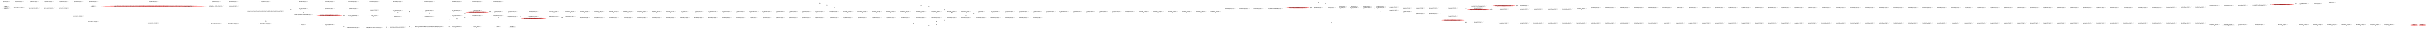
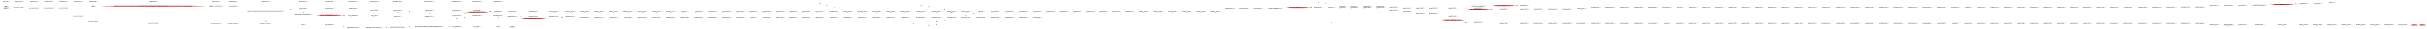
none -> (2403, 25)
